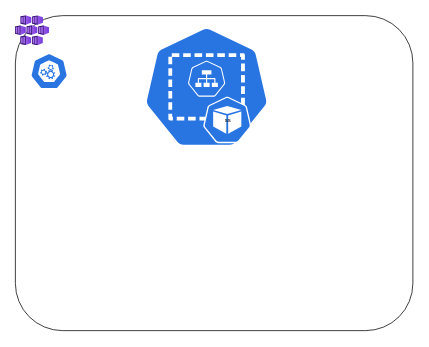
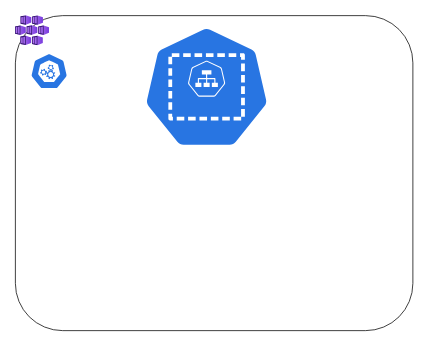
(227, 120) -> none
